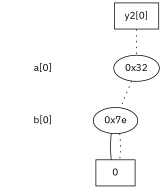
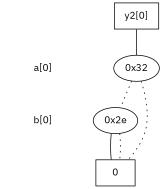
(137, 42) -> (137, 42)
(115, 121) -> (115, 121)
none -> (147, 123)
